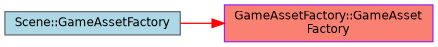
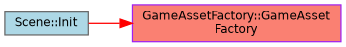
(93, 23) -> (47, 23)
